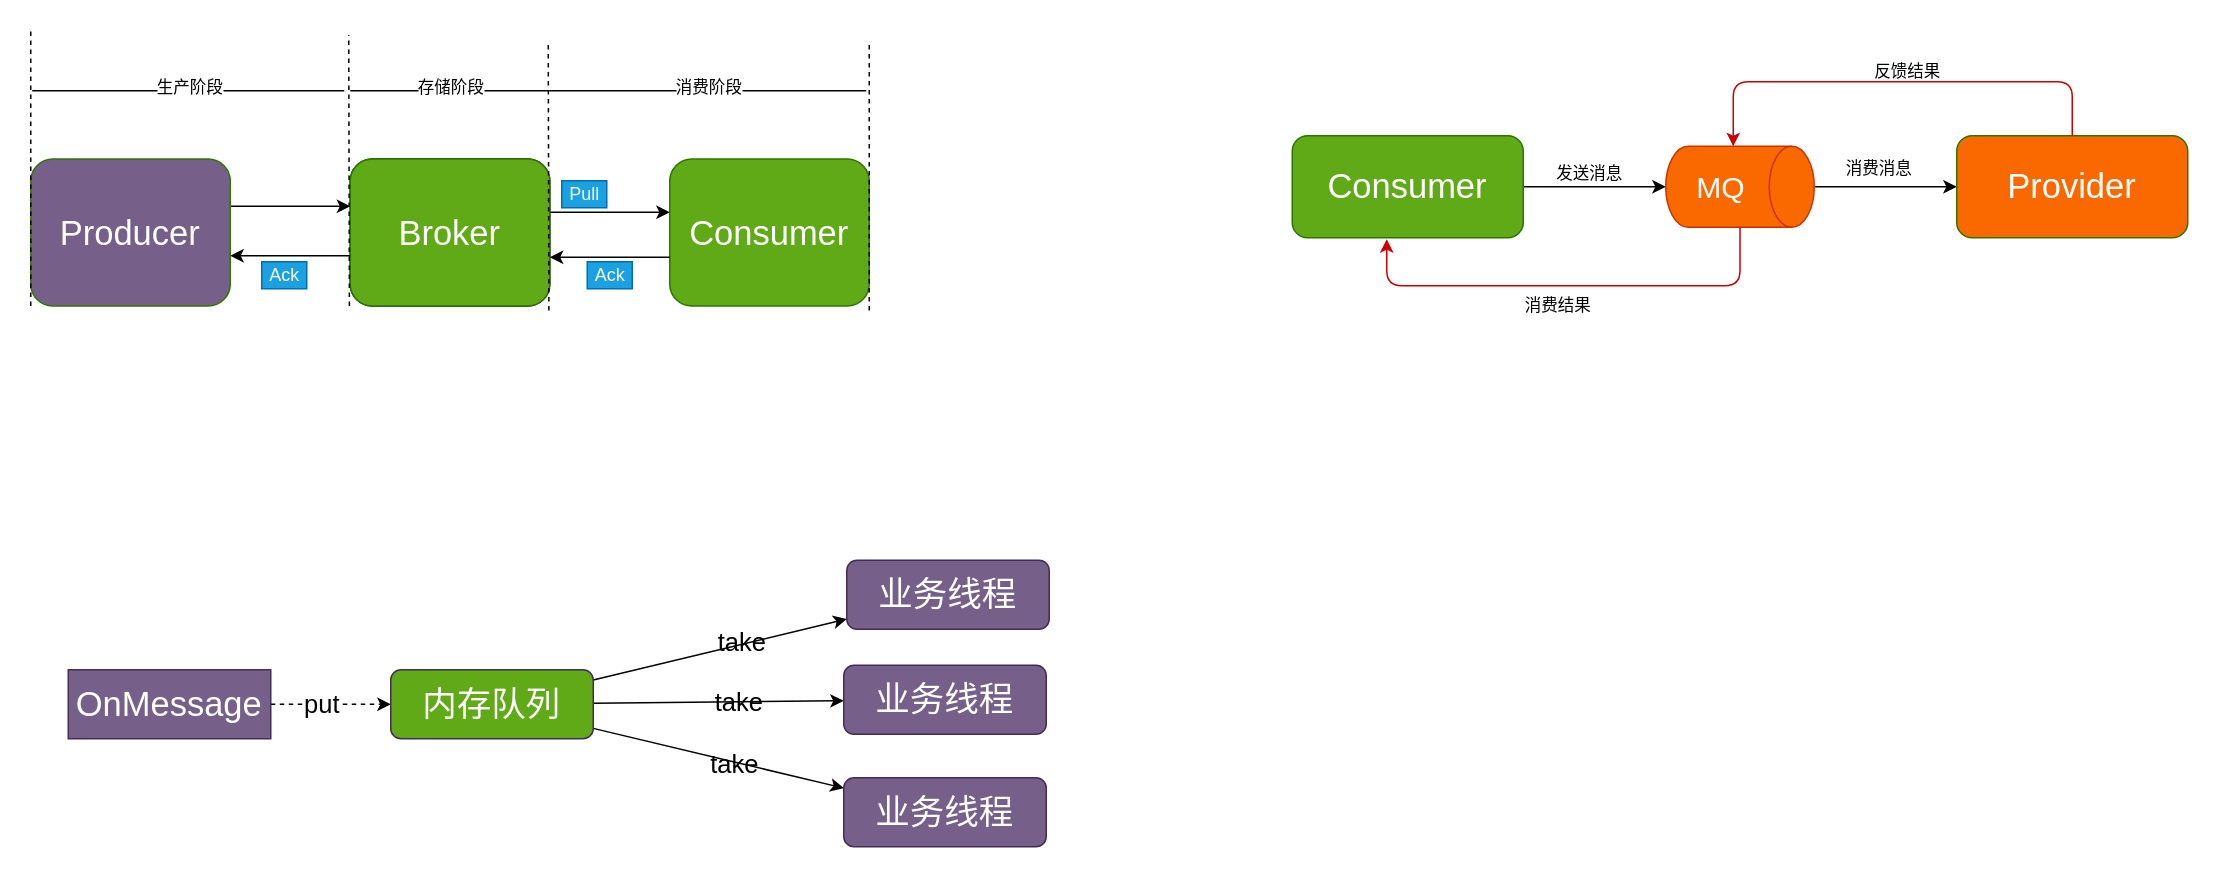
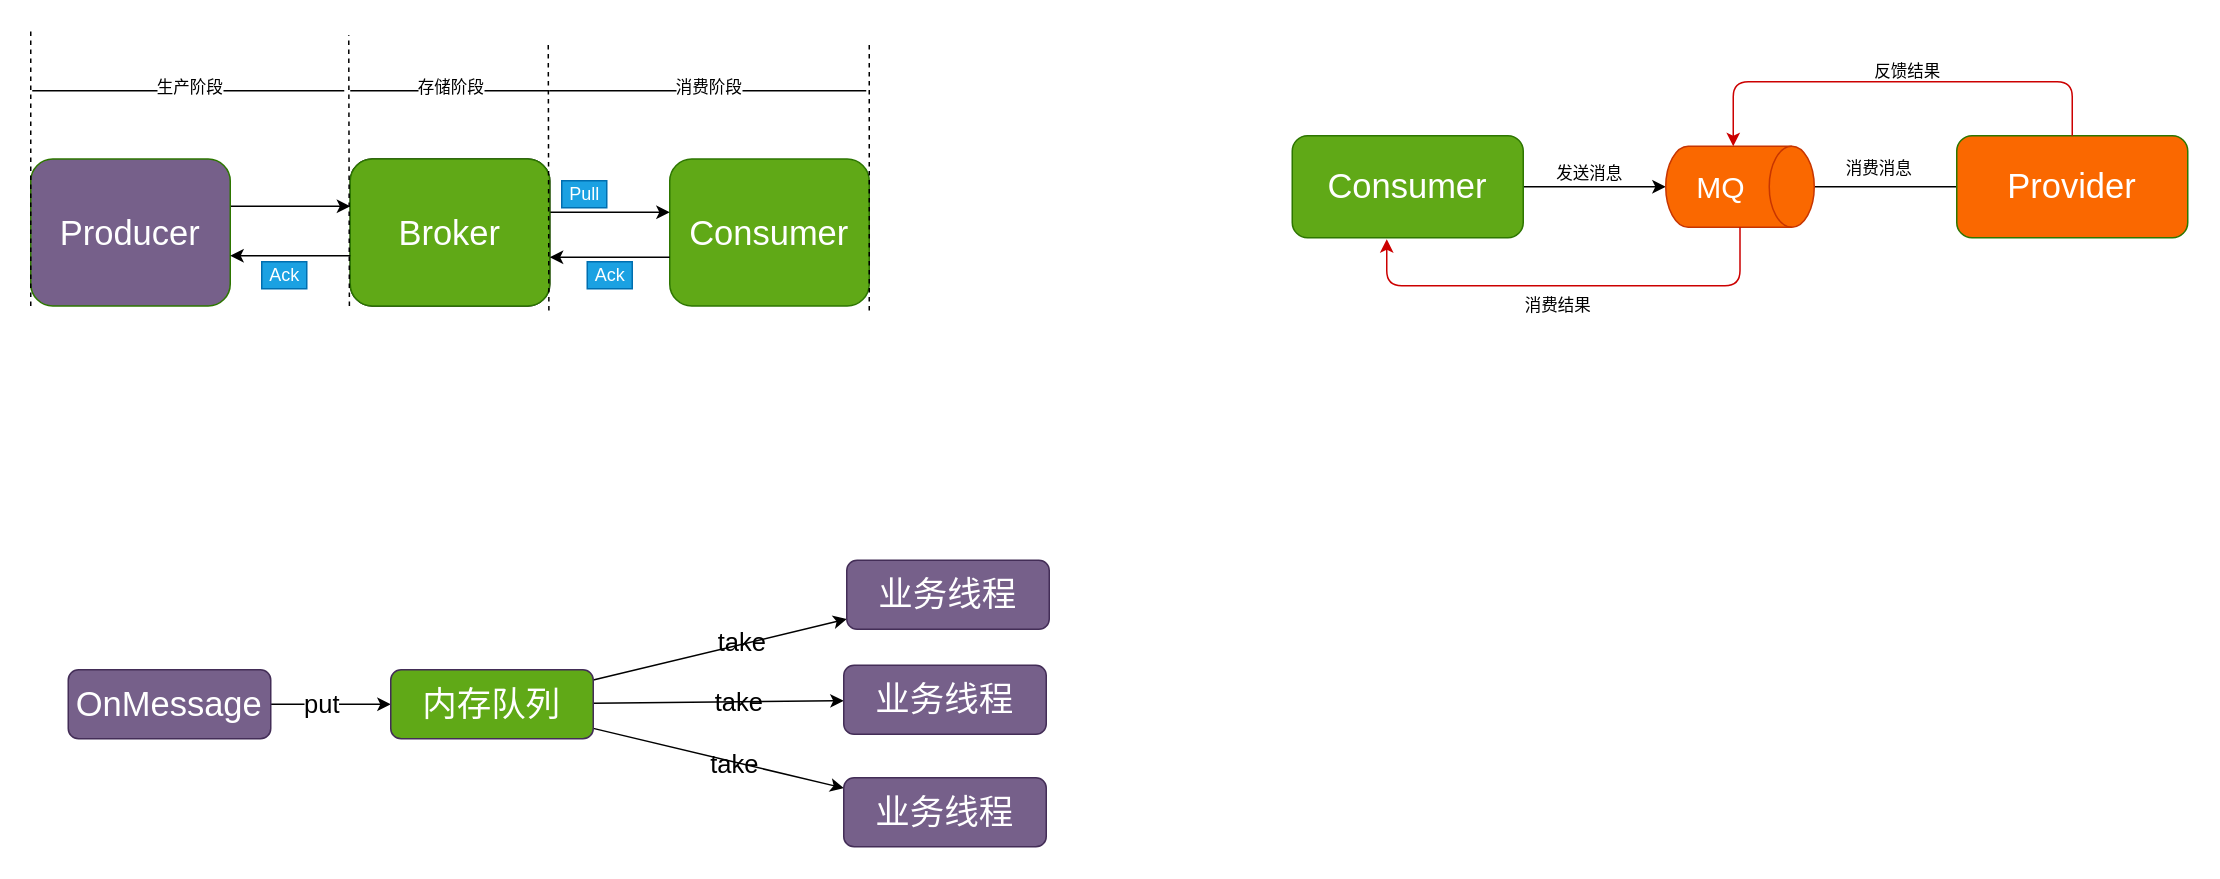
(1945, 187) -> (1949, 187)
(170, 704) -> (170, 704)
(358, 704) -> (358, 704)
